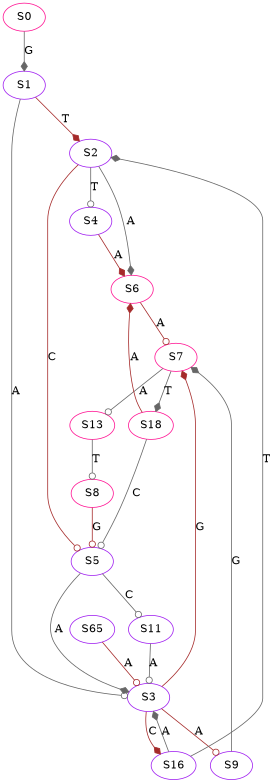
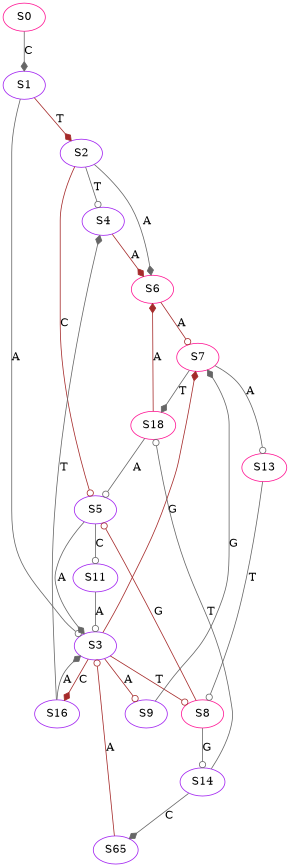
(29, 51) -> (29, 51)
(263, 427) -> (59, 471)
(136, 493) -> (137, 468)
none -> (146, 678)
none -> (203, 782)
